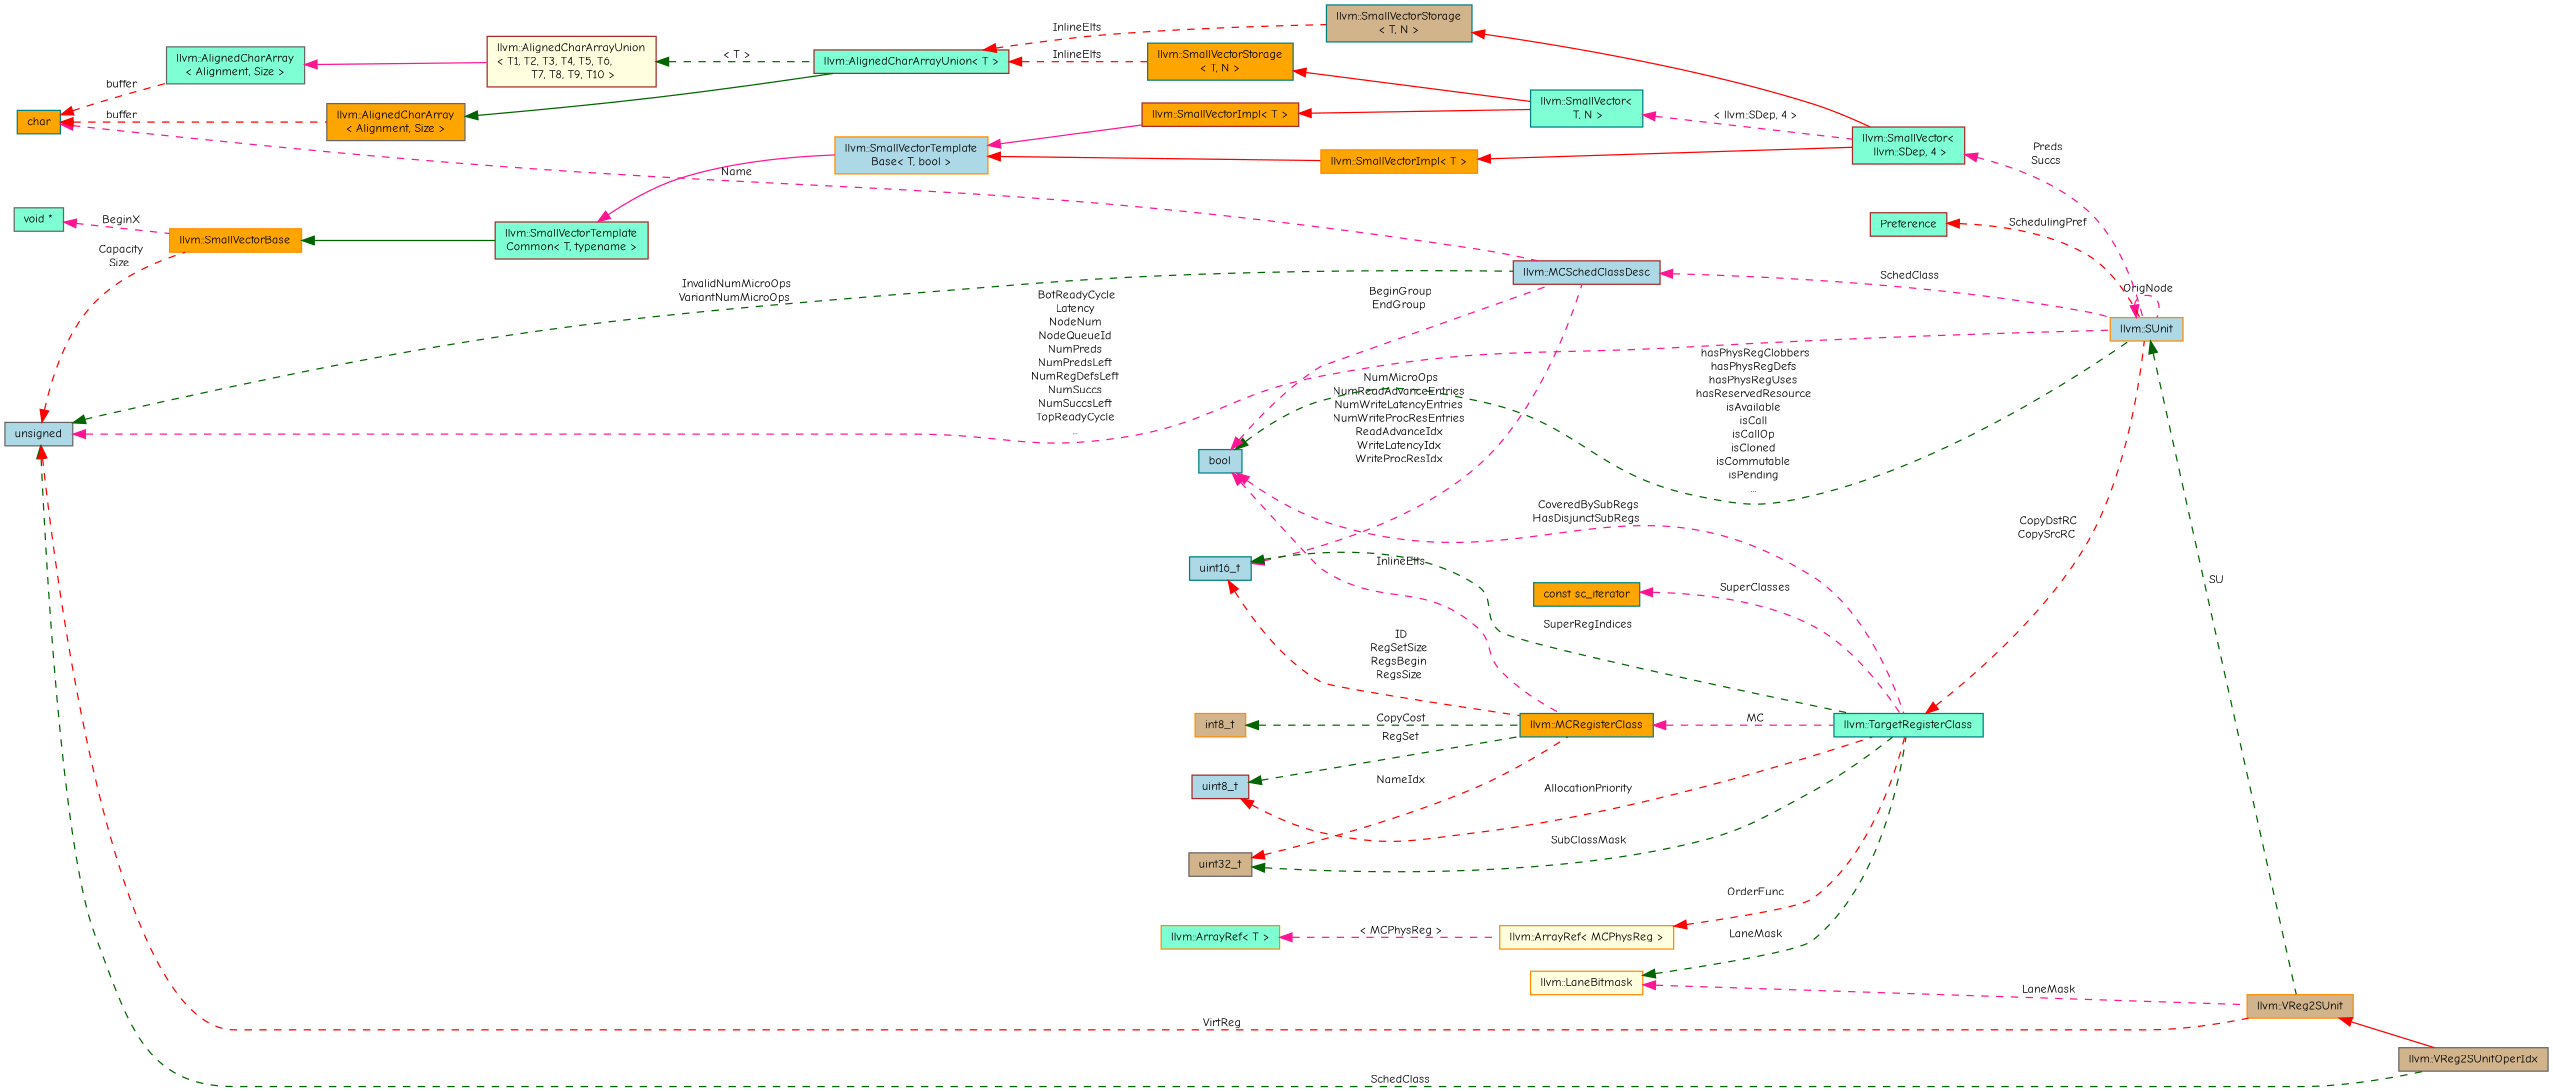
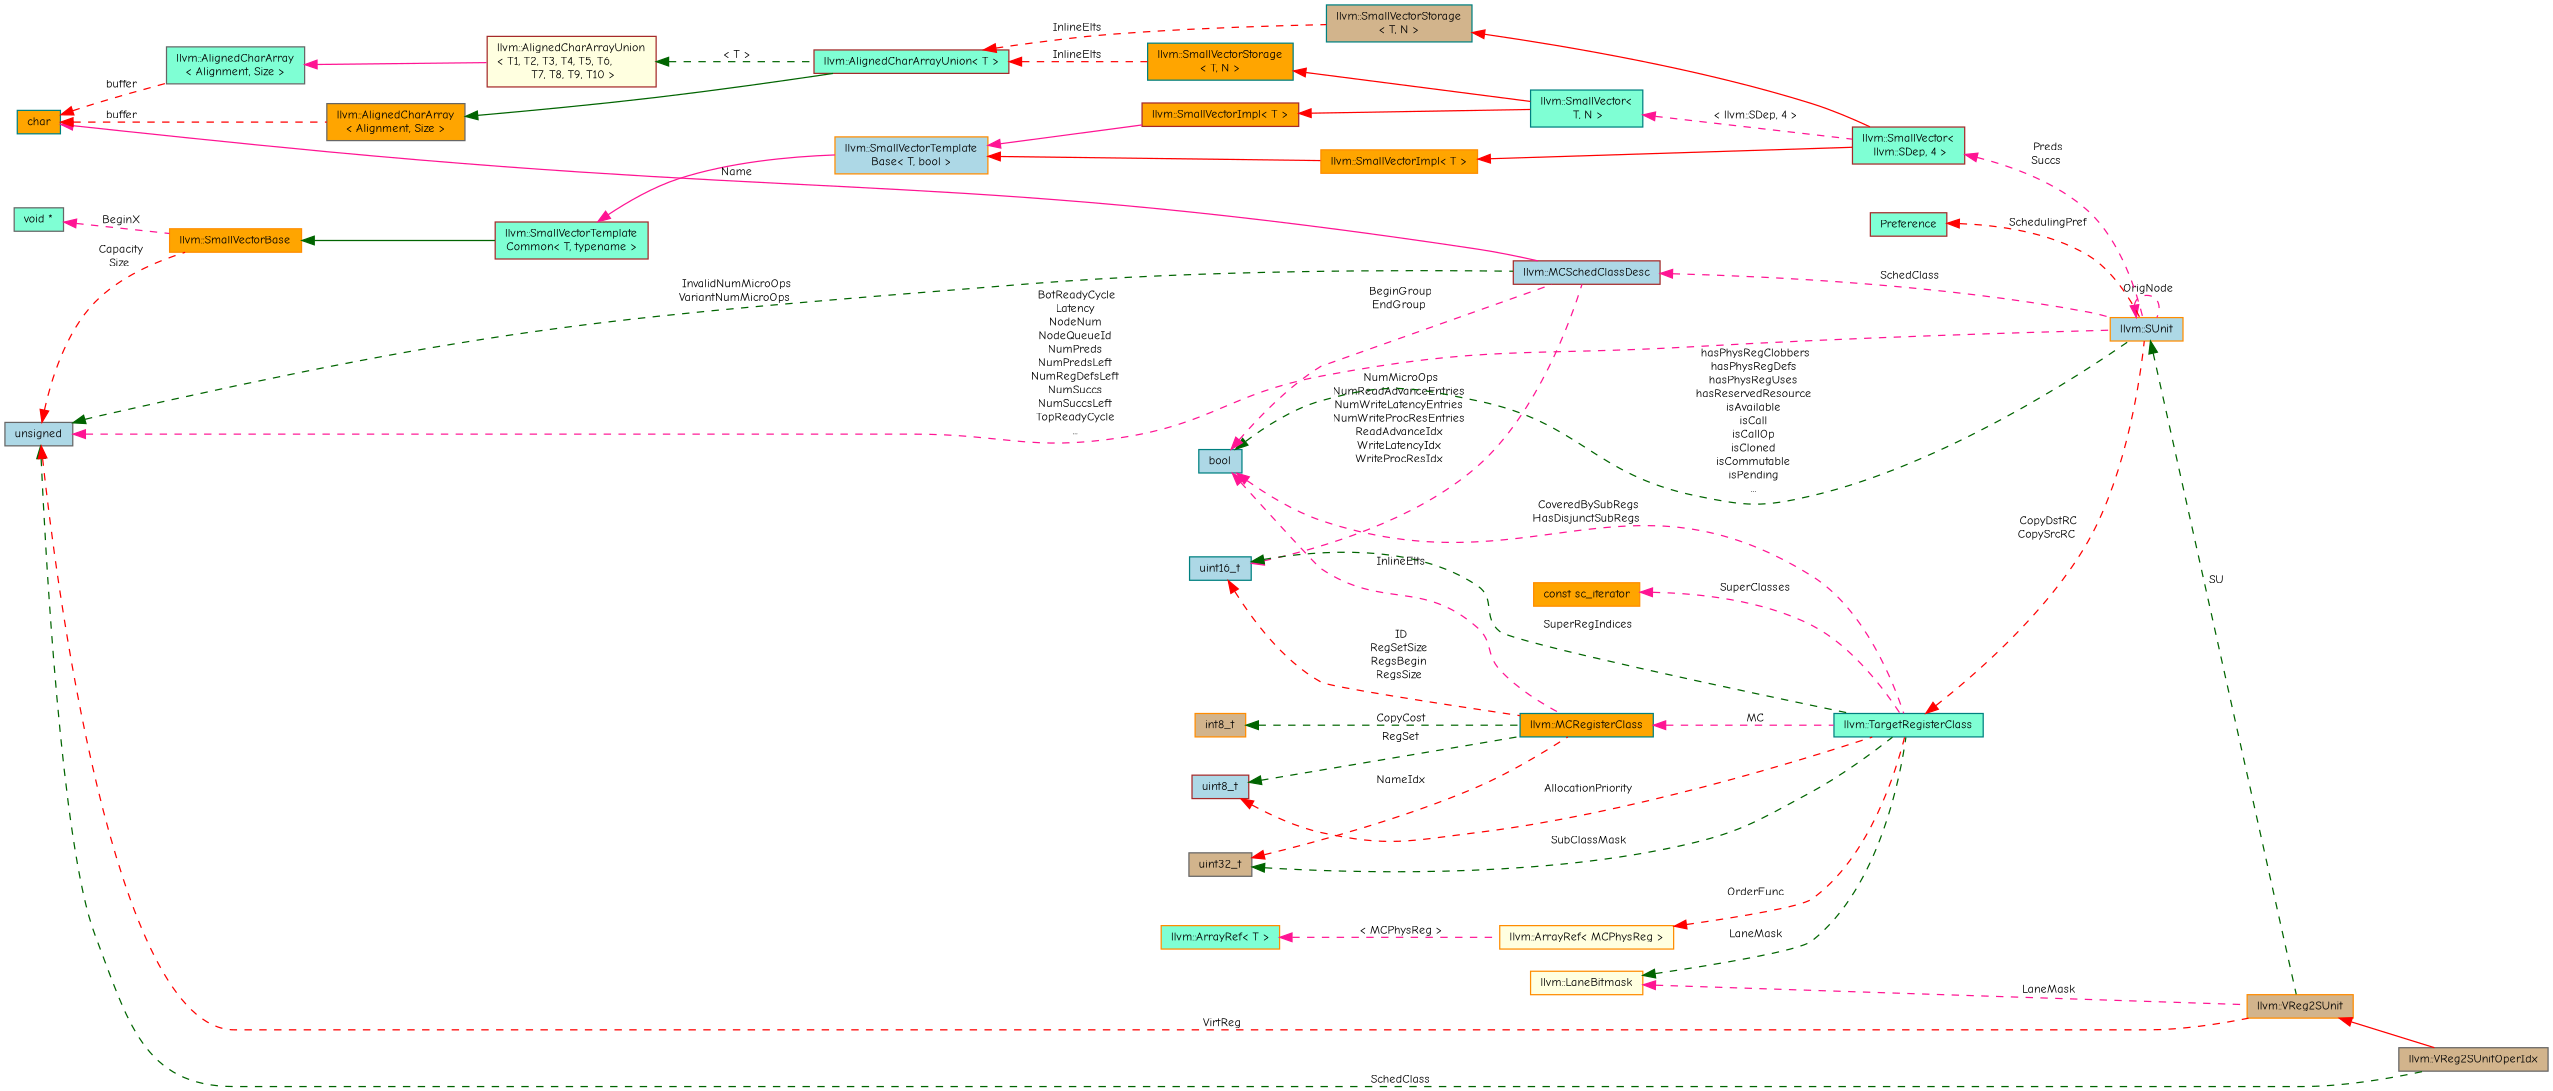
(806, 185) -> (806, 185)
(1587, 594) -> (1587, 594)
